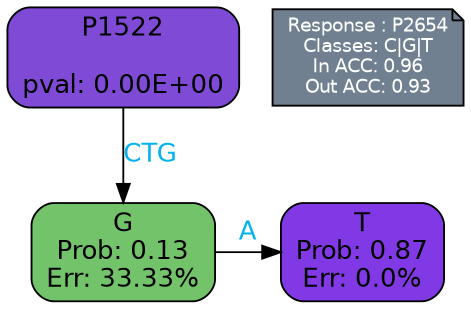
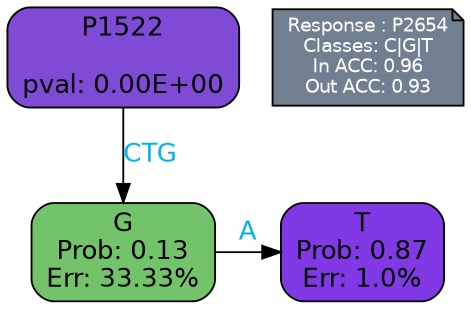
(362, 252) -> (362, 252)
